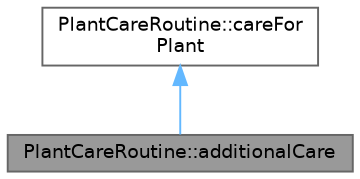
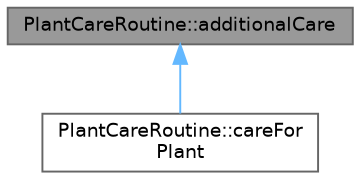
(180, 110) -> (180, 89)
